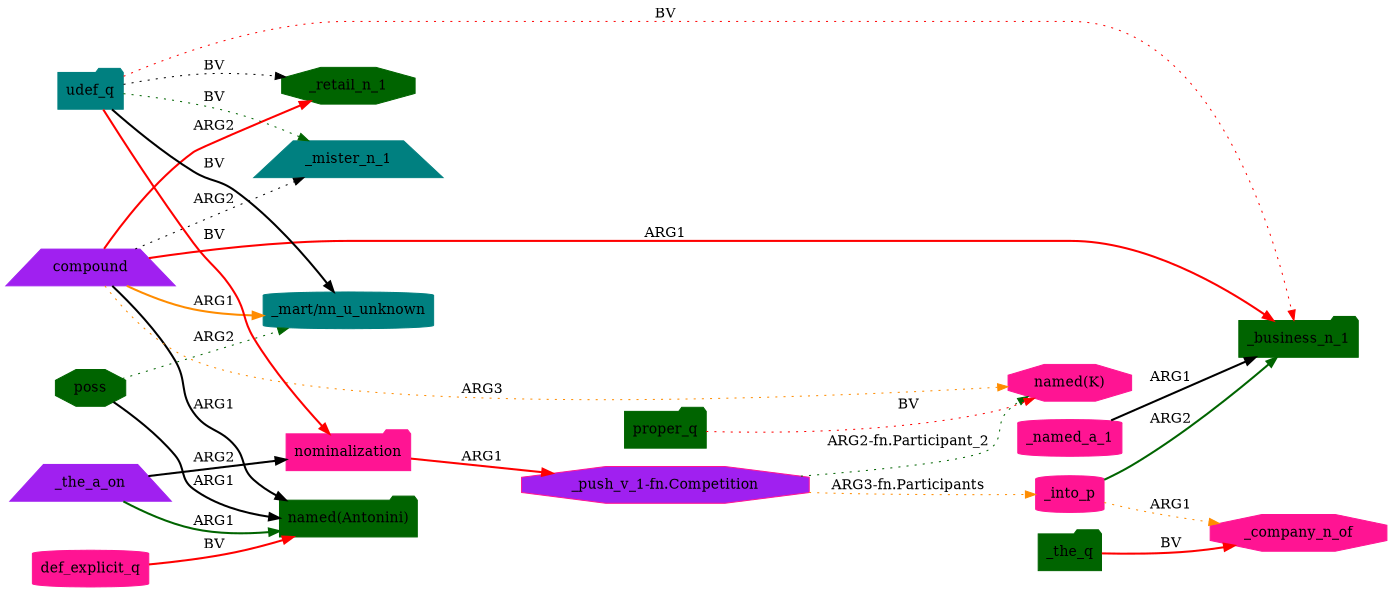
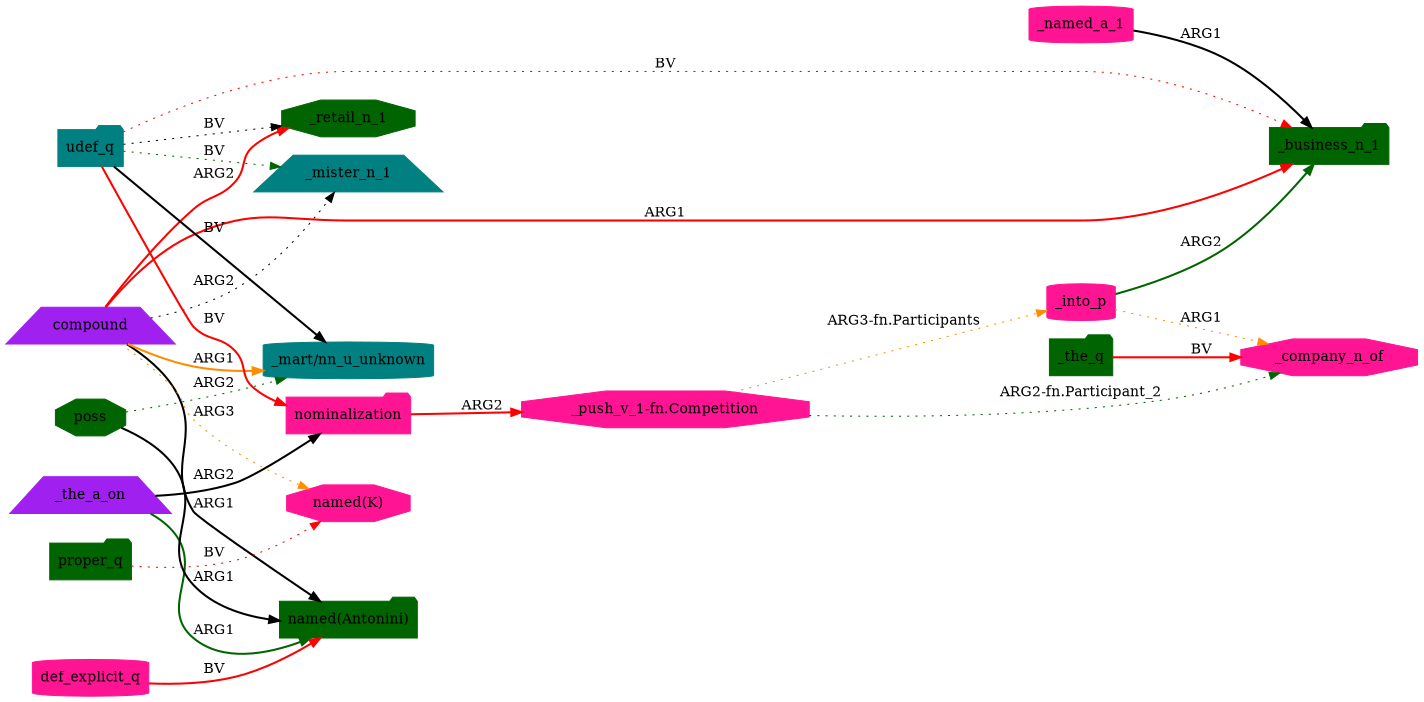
(482, 457) -> (482, 406)
(925, 464) -> (1041, 412)
(665, 485) -> (665, 409)
